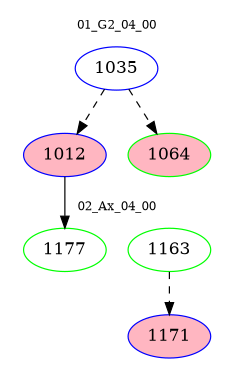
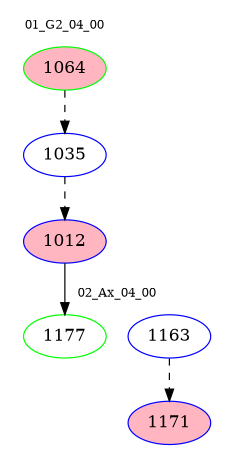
(140, 106) -> (65, 106)
(169, 250) -> (169, 336)
